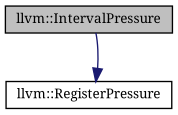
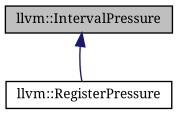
(98, 51) -> (80, 64)
